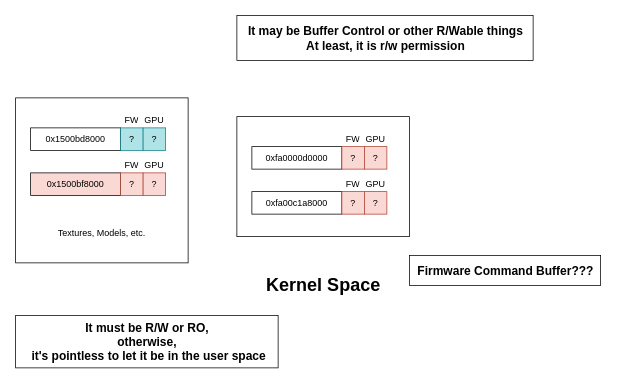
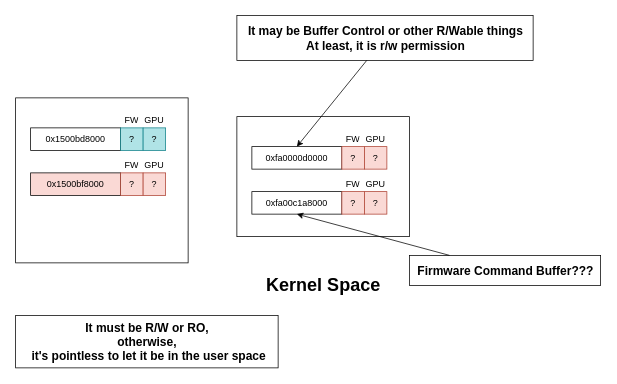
none -> (333, 102)
(102, 233) -> none
none -> (375, 235)
